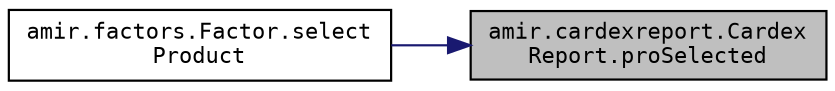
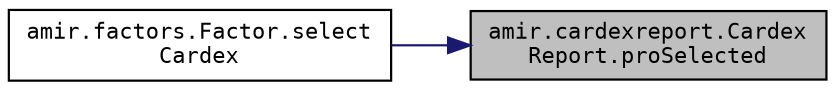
(200, 45) -> (200, 45)
